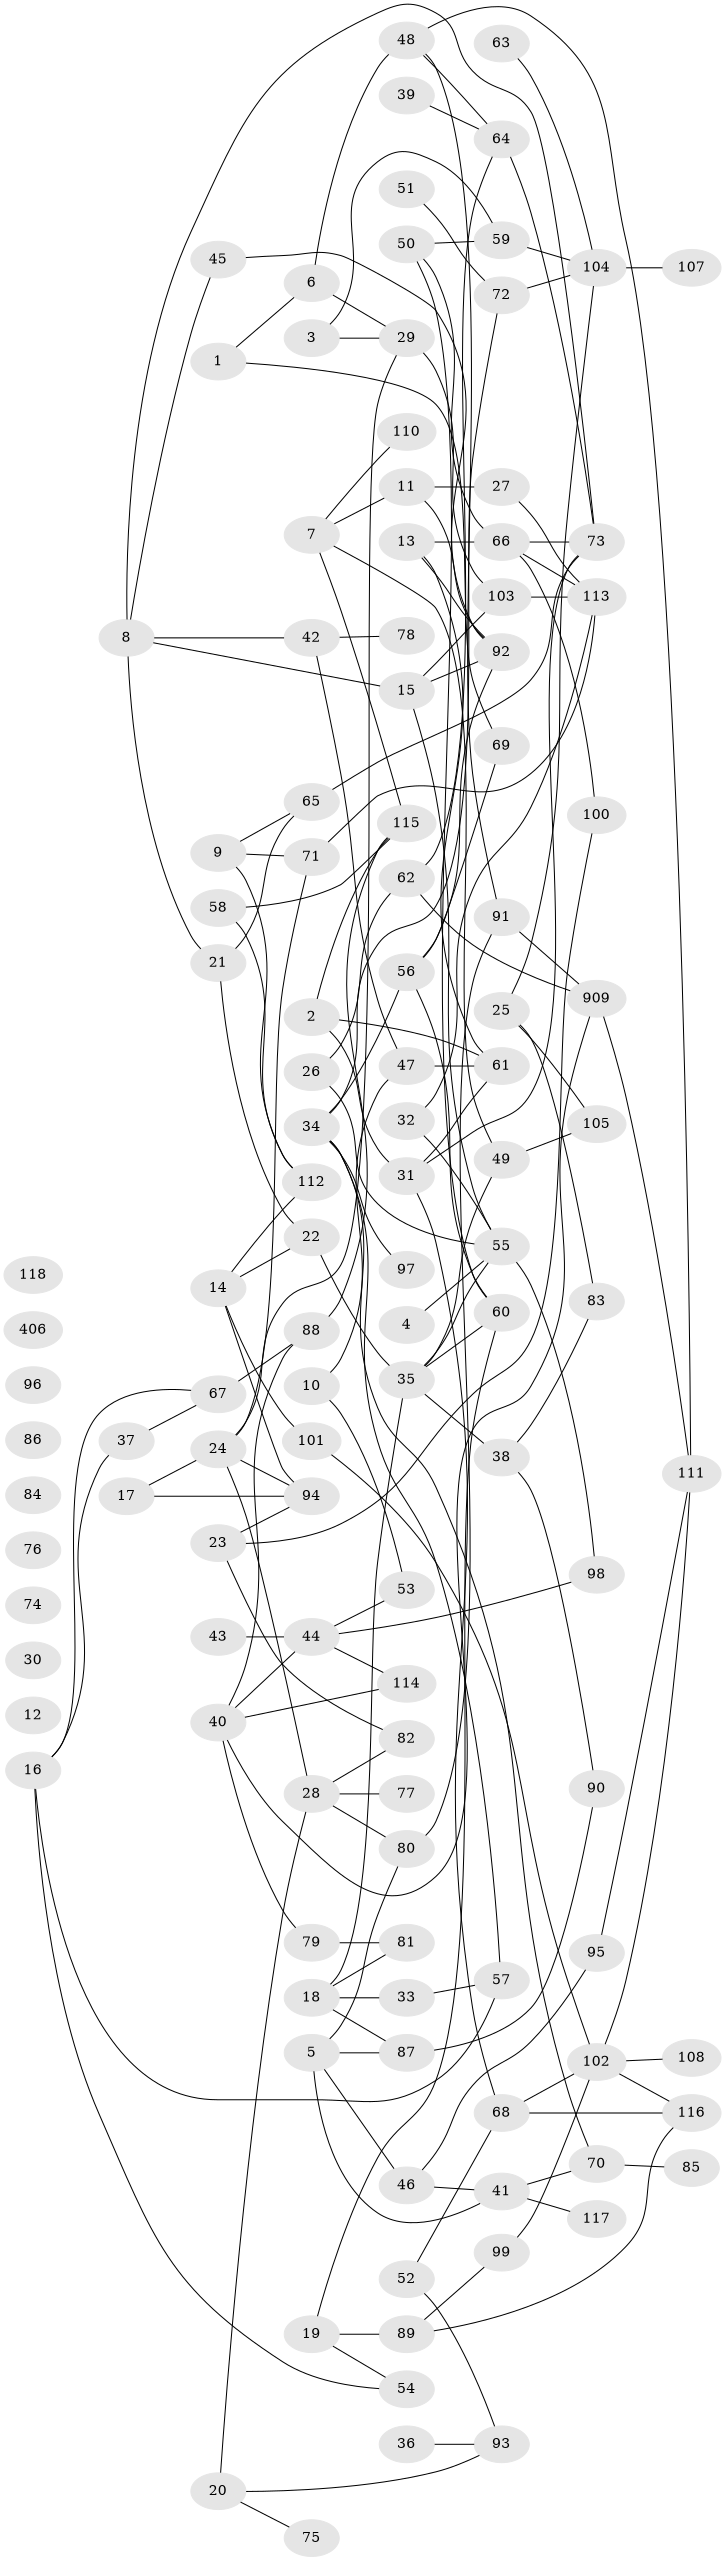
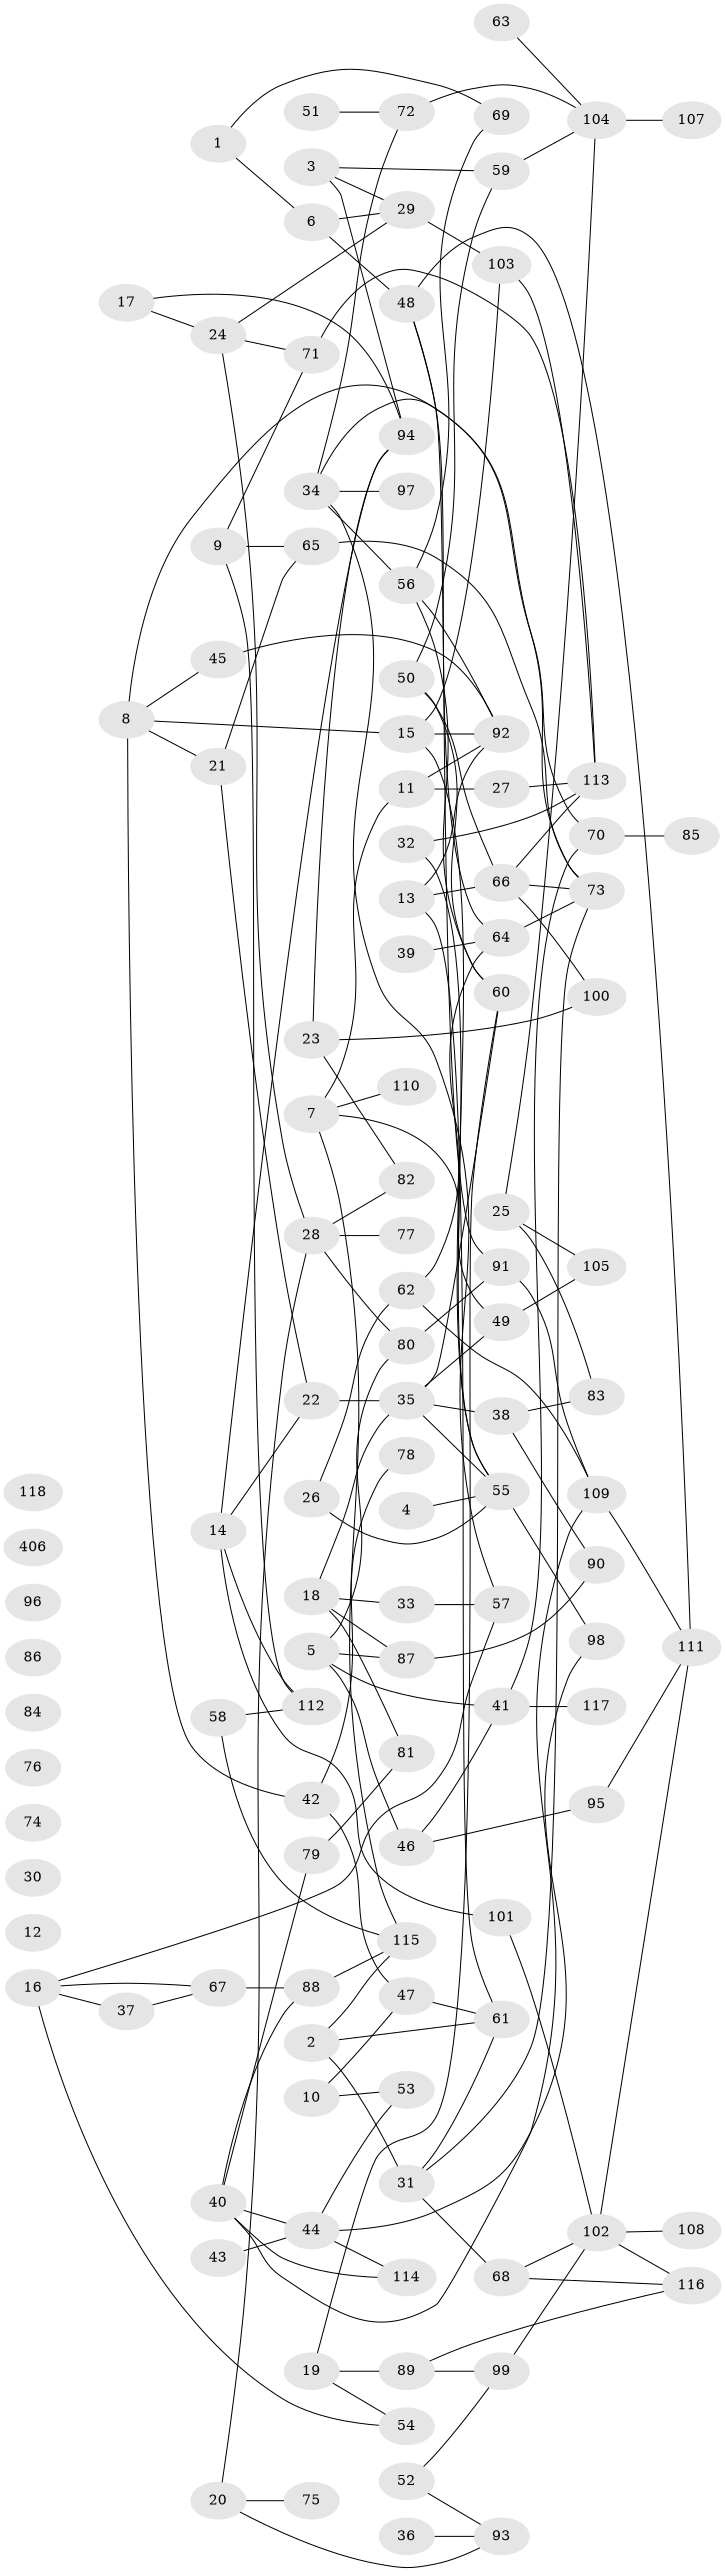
(597, 999) -> (597, 1495)
(265, 1473) -> (369, 298)
(454, 2196) -> (458, 2428)
